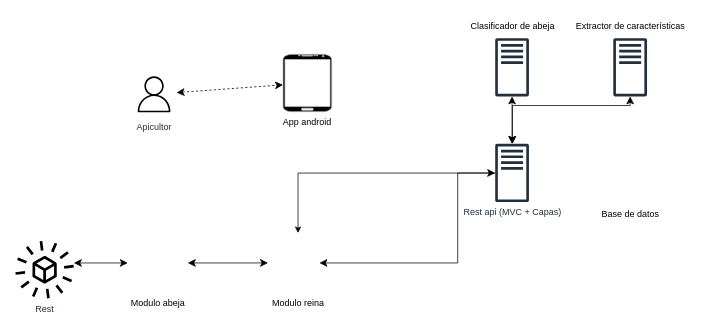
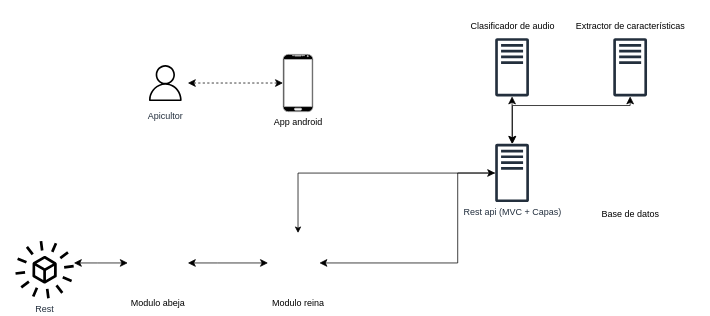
(513, 27) -> (513, 27)
(307, 83) -> (298, 83)
(154, 94) -> (165, 83)
